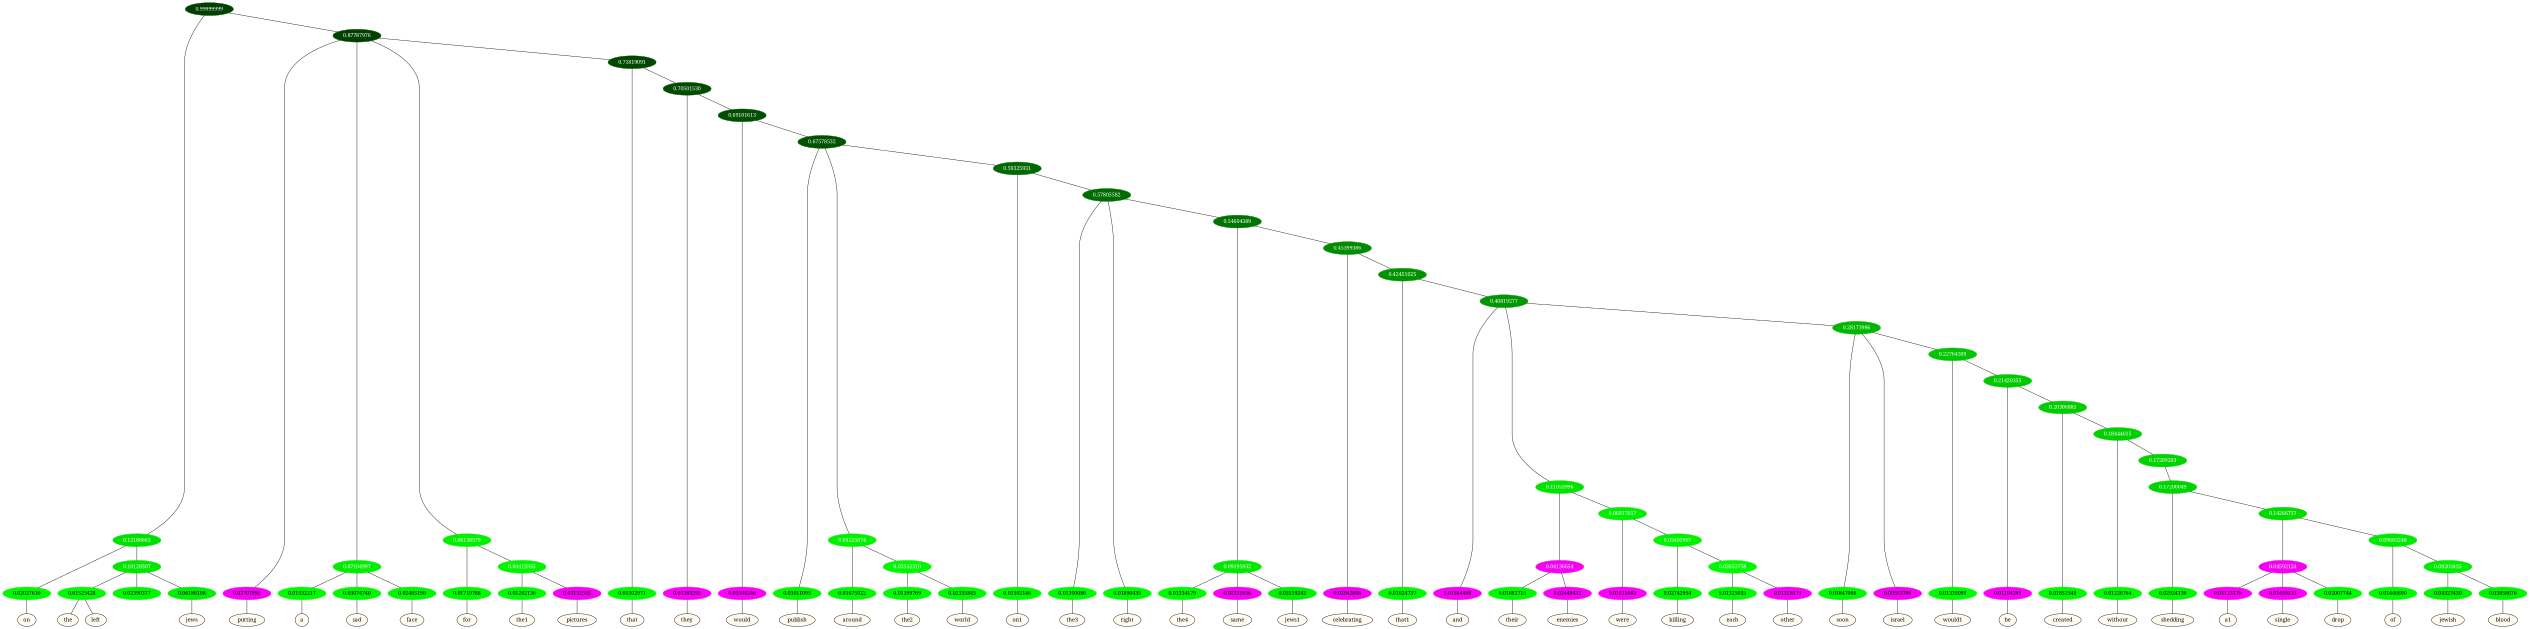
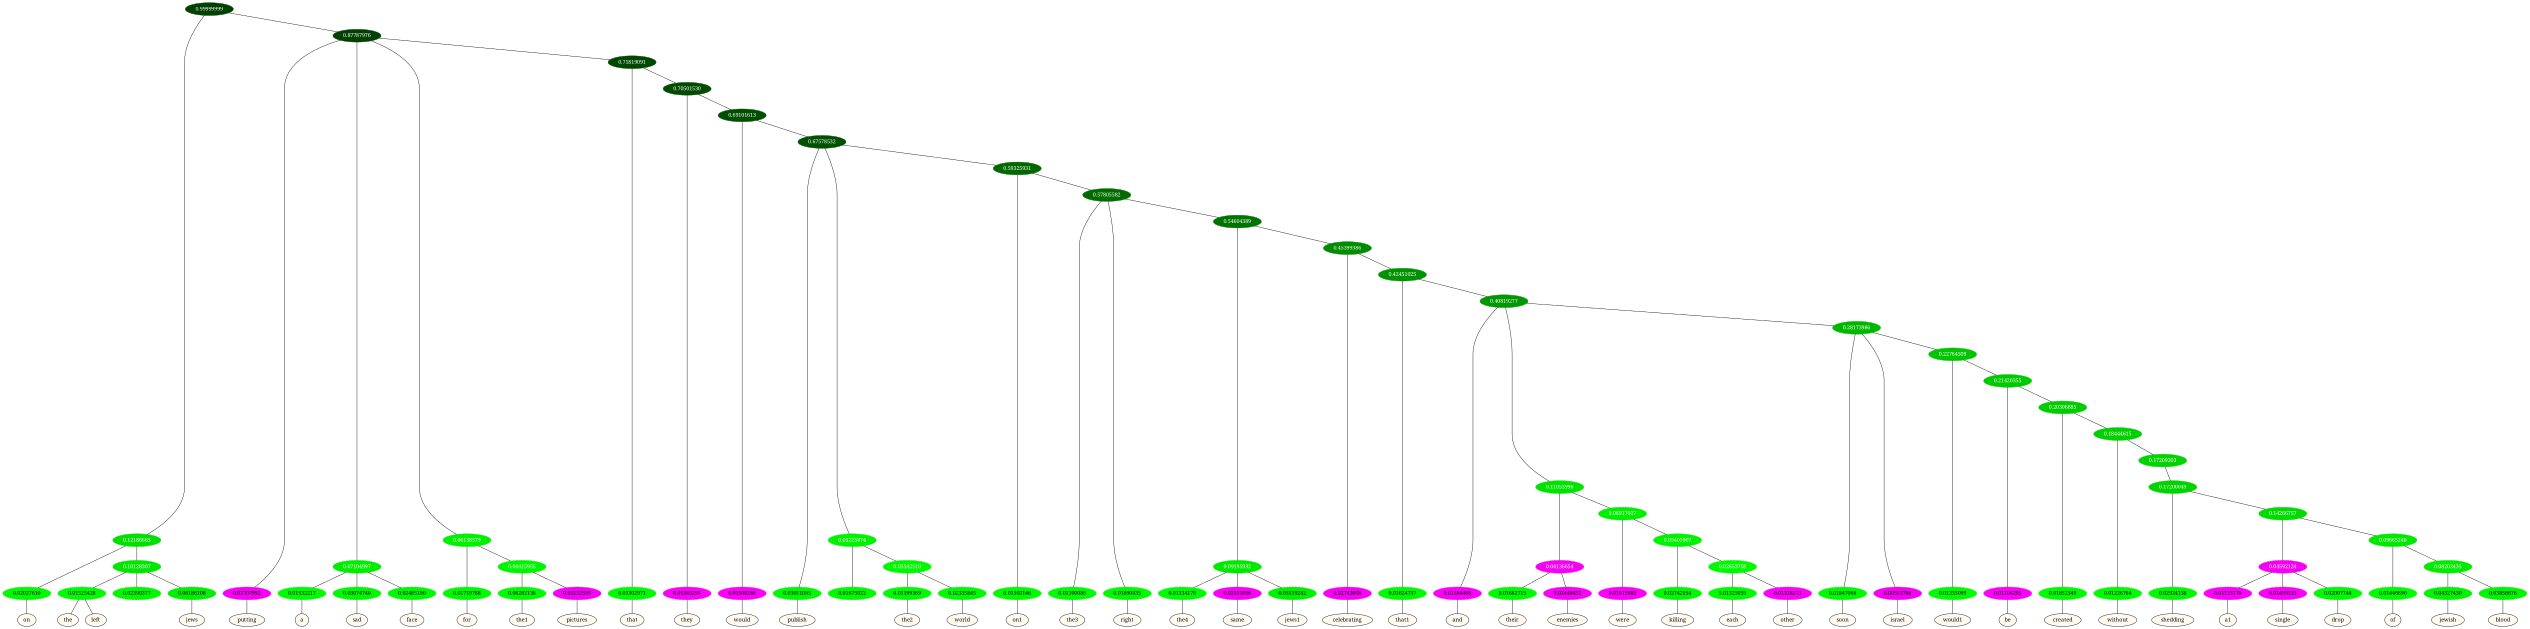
(522, 593) -> (522, 593)
(907, 593) -> (907, 593)
(1347, 593) -> (1347, 593)
(852, 620) -> none
